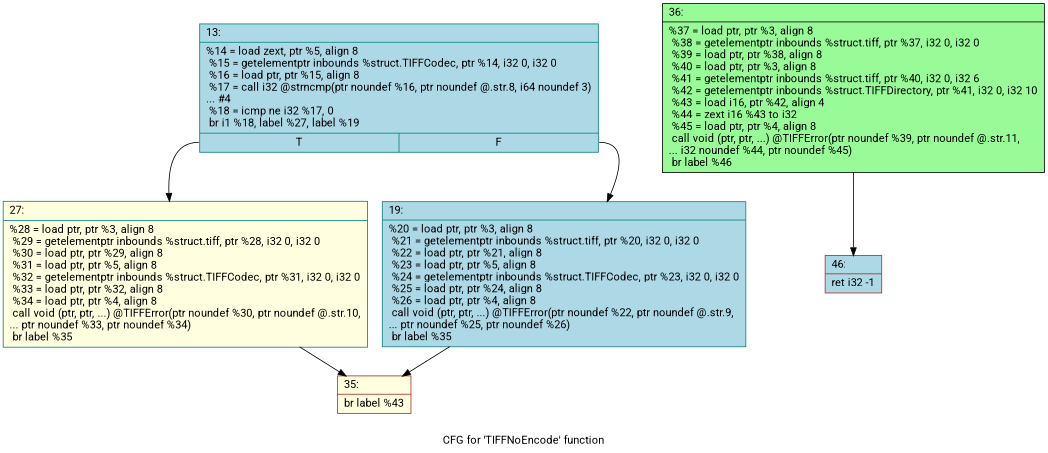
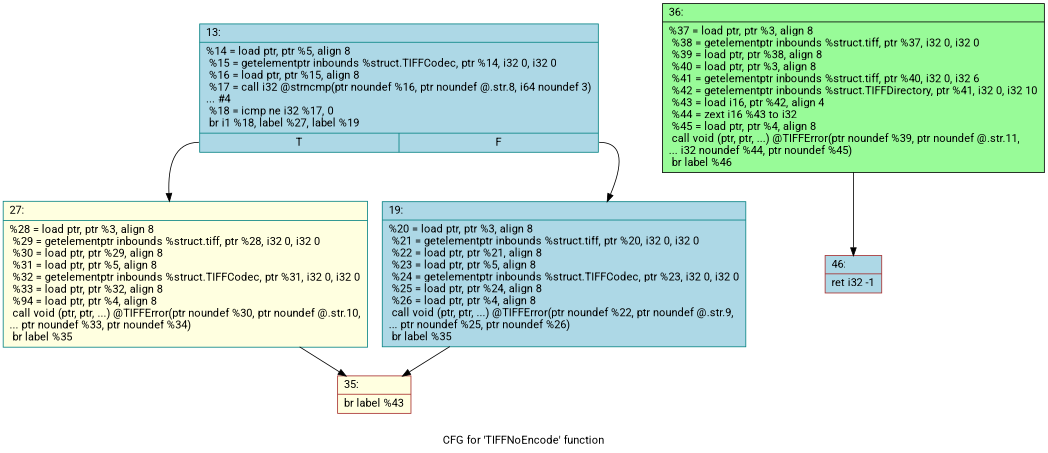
(282, 51) -> (278, 51)
(83, 301) -> (83, 301)
